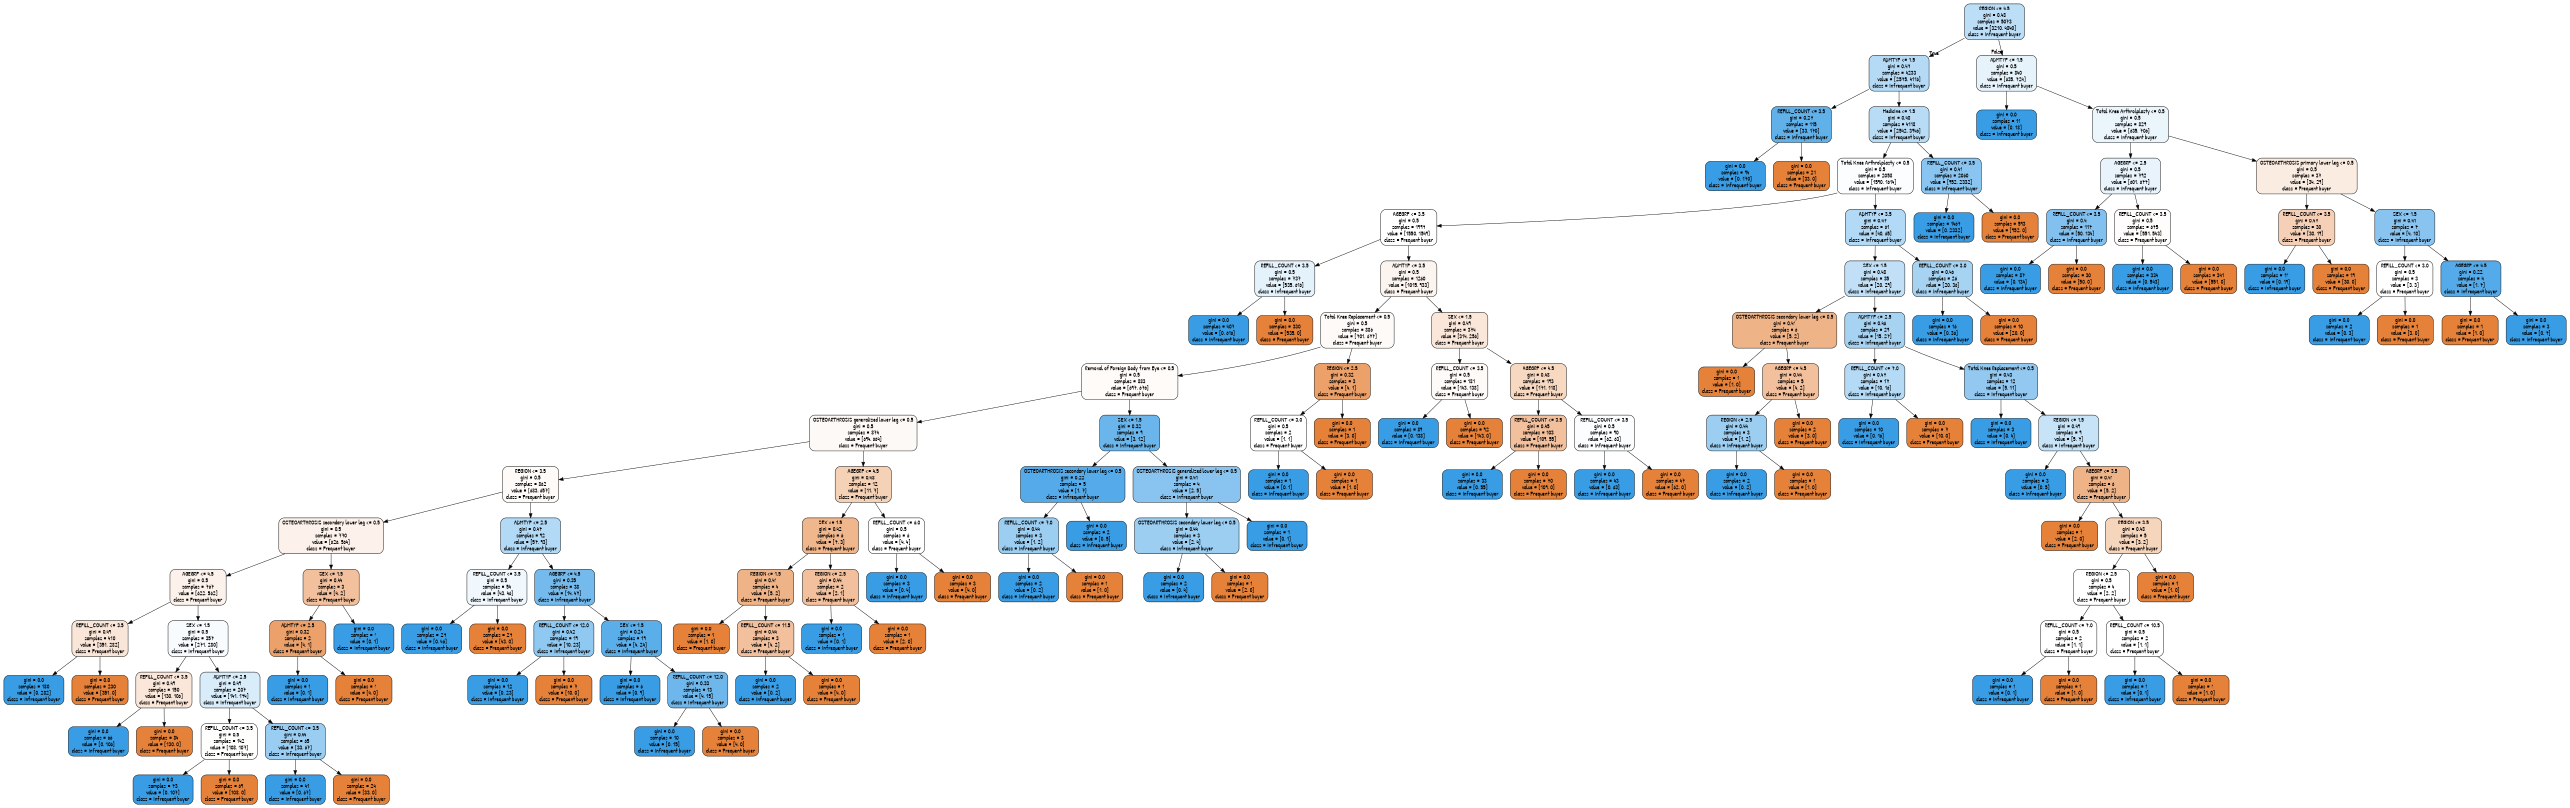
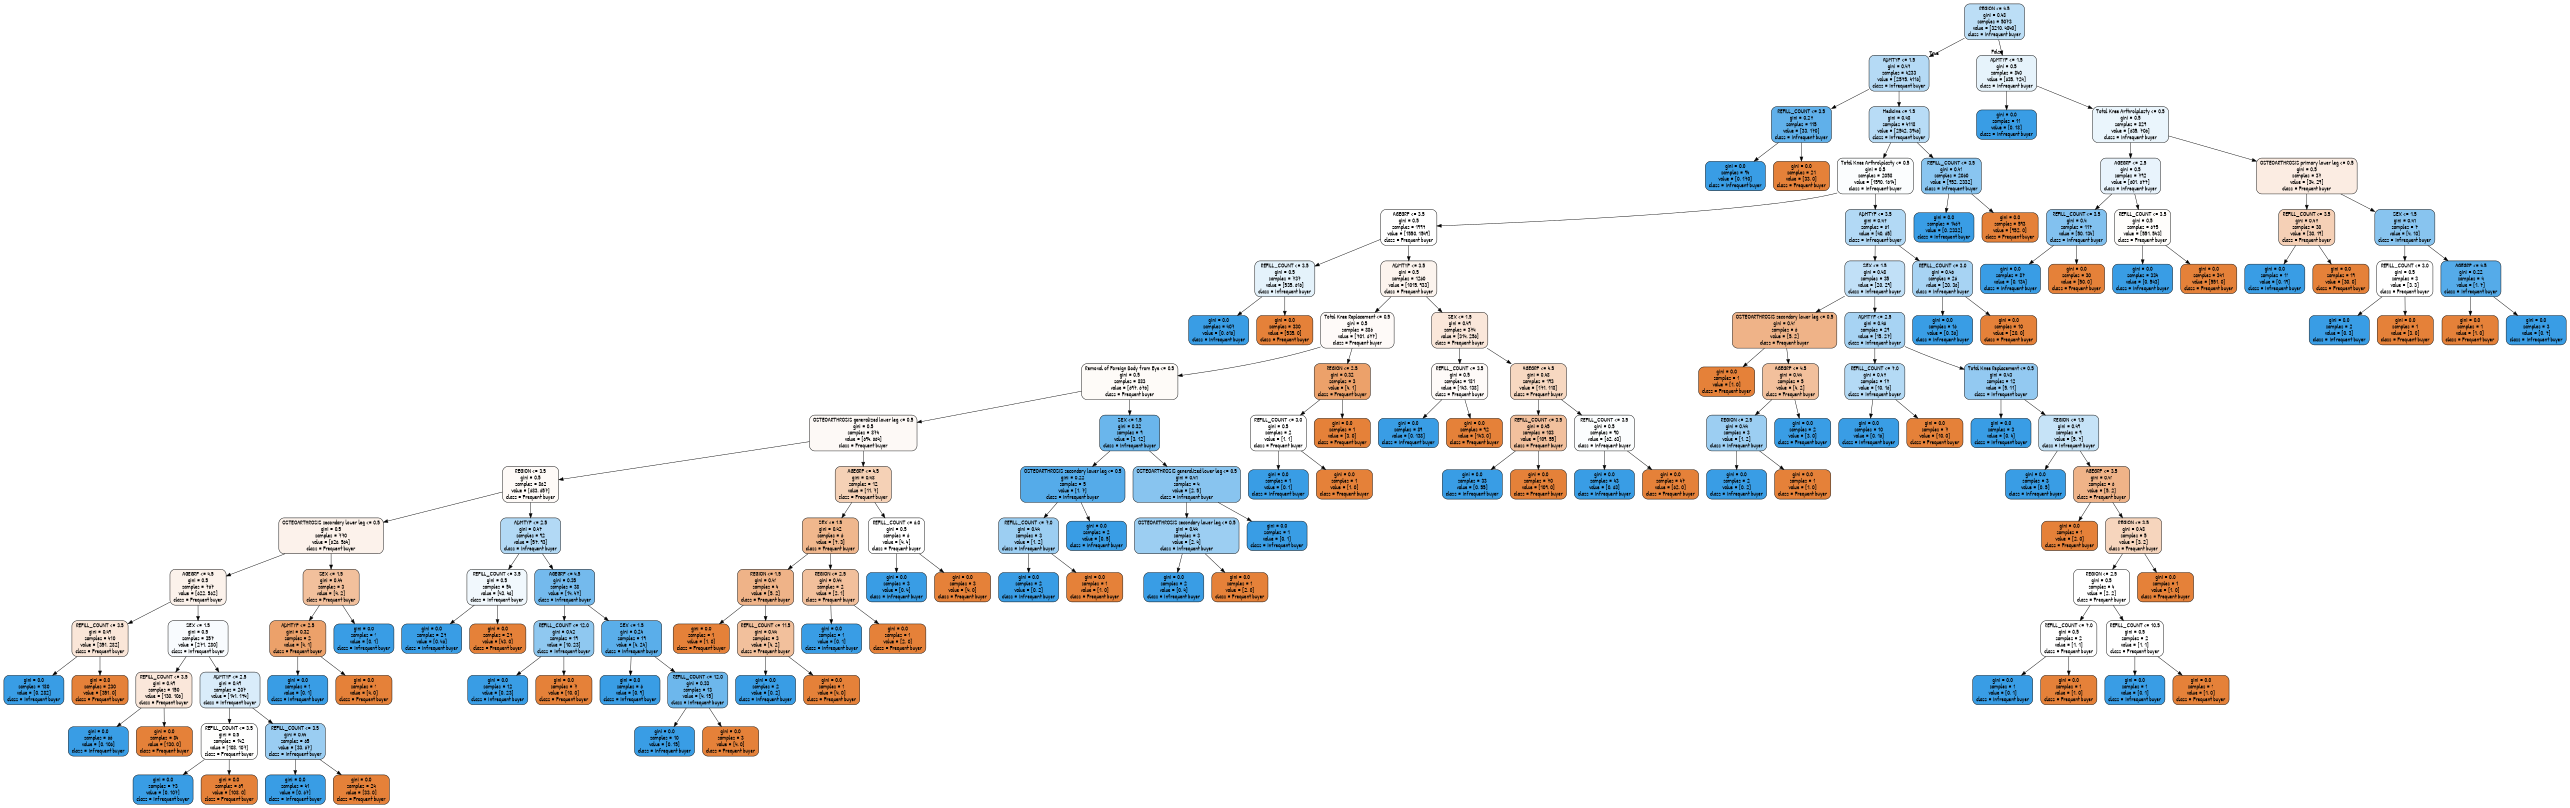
(1803, 433) -> (1803, 433)
